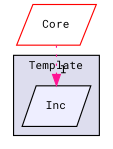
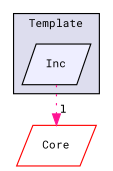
(56, 62) -> (56, 101)
